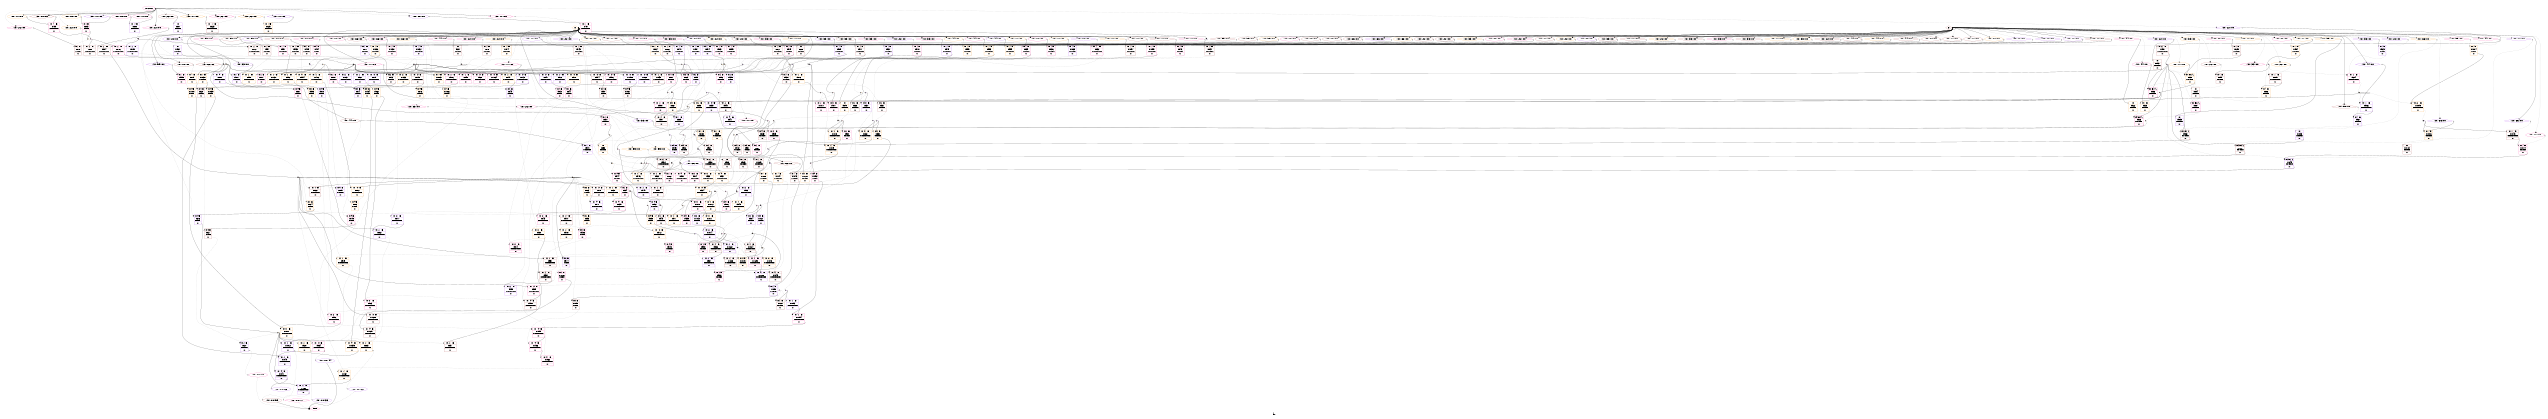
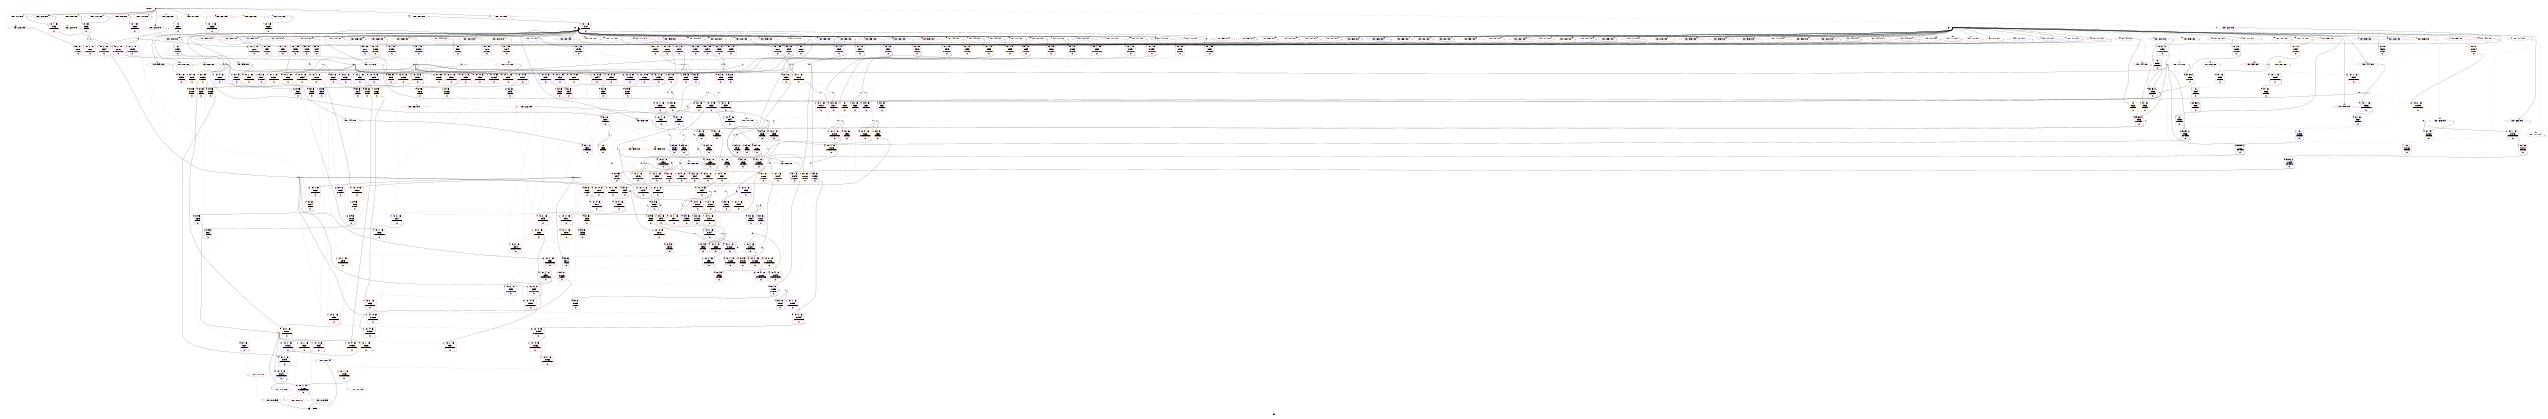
(149, 8) -> (149, 8)
